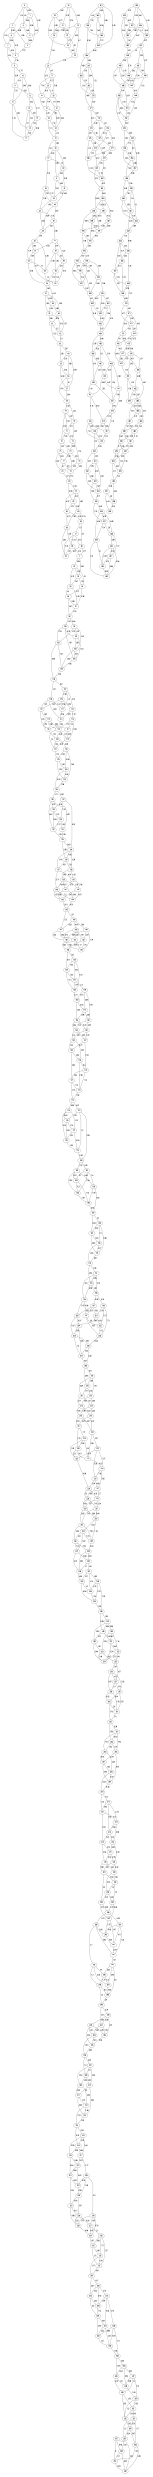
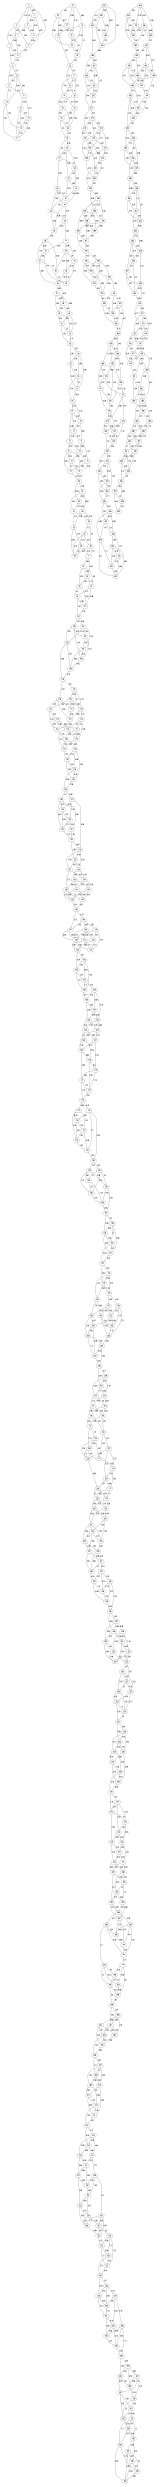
(97, 428) -> none
none -> (130, 2445)
